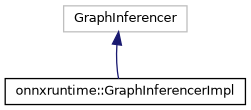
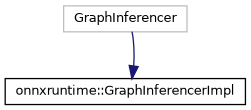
(117, 62) -> (134, 49)
